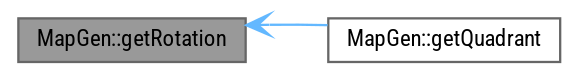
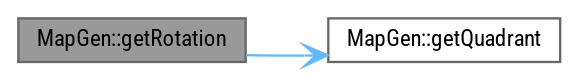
(299, 25) -> (275, 56)
